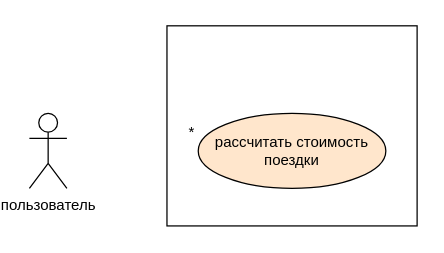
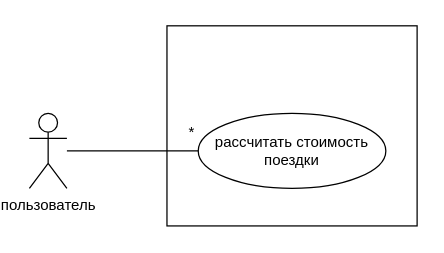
none -> (132, 151)
(292, 151) -> (292, 151)
